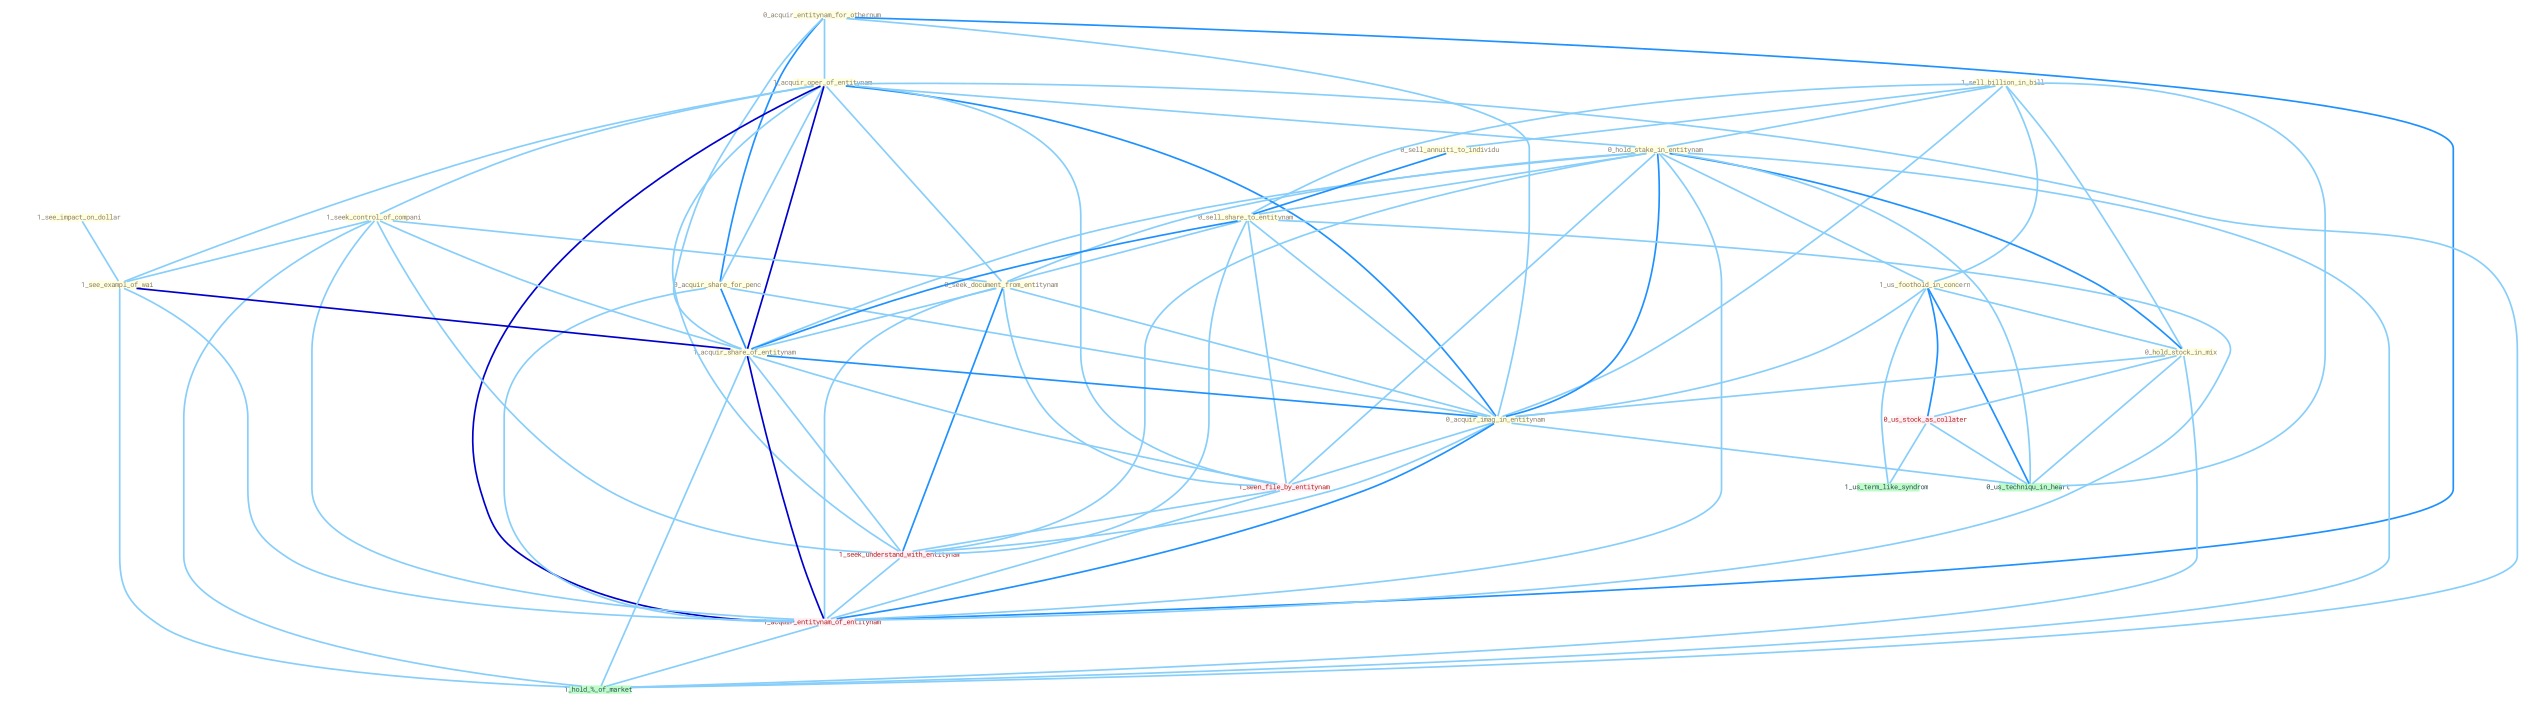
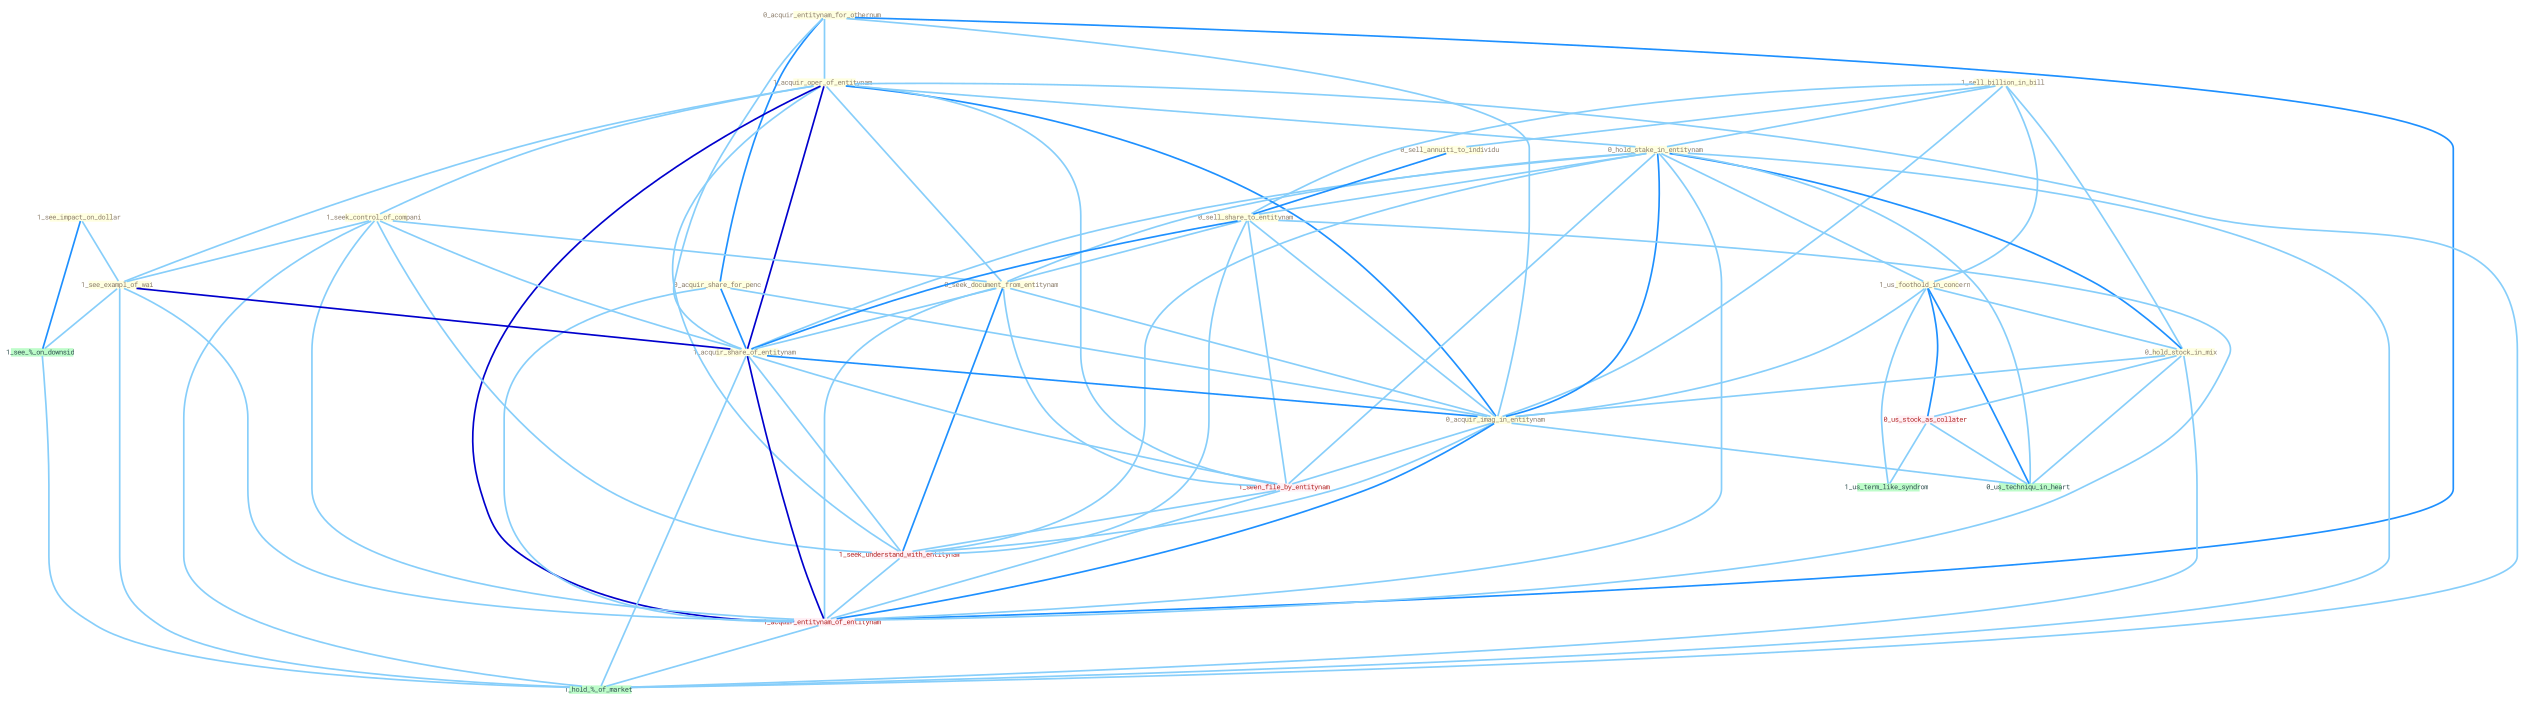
(772, 184) -> none
(2325, 251) -> none
none -> (42, 352)
